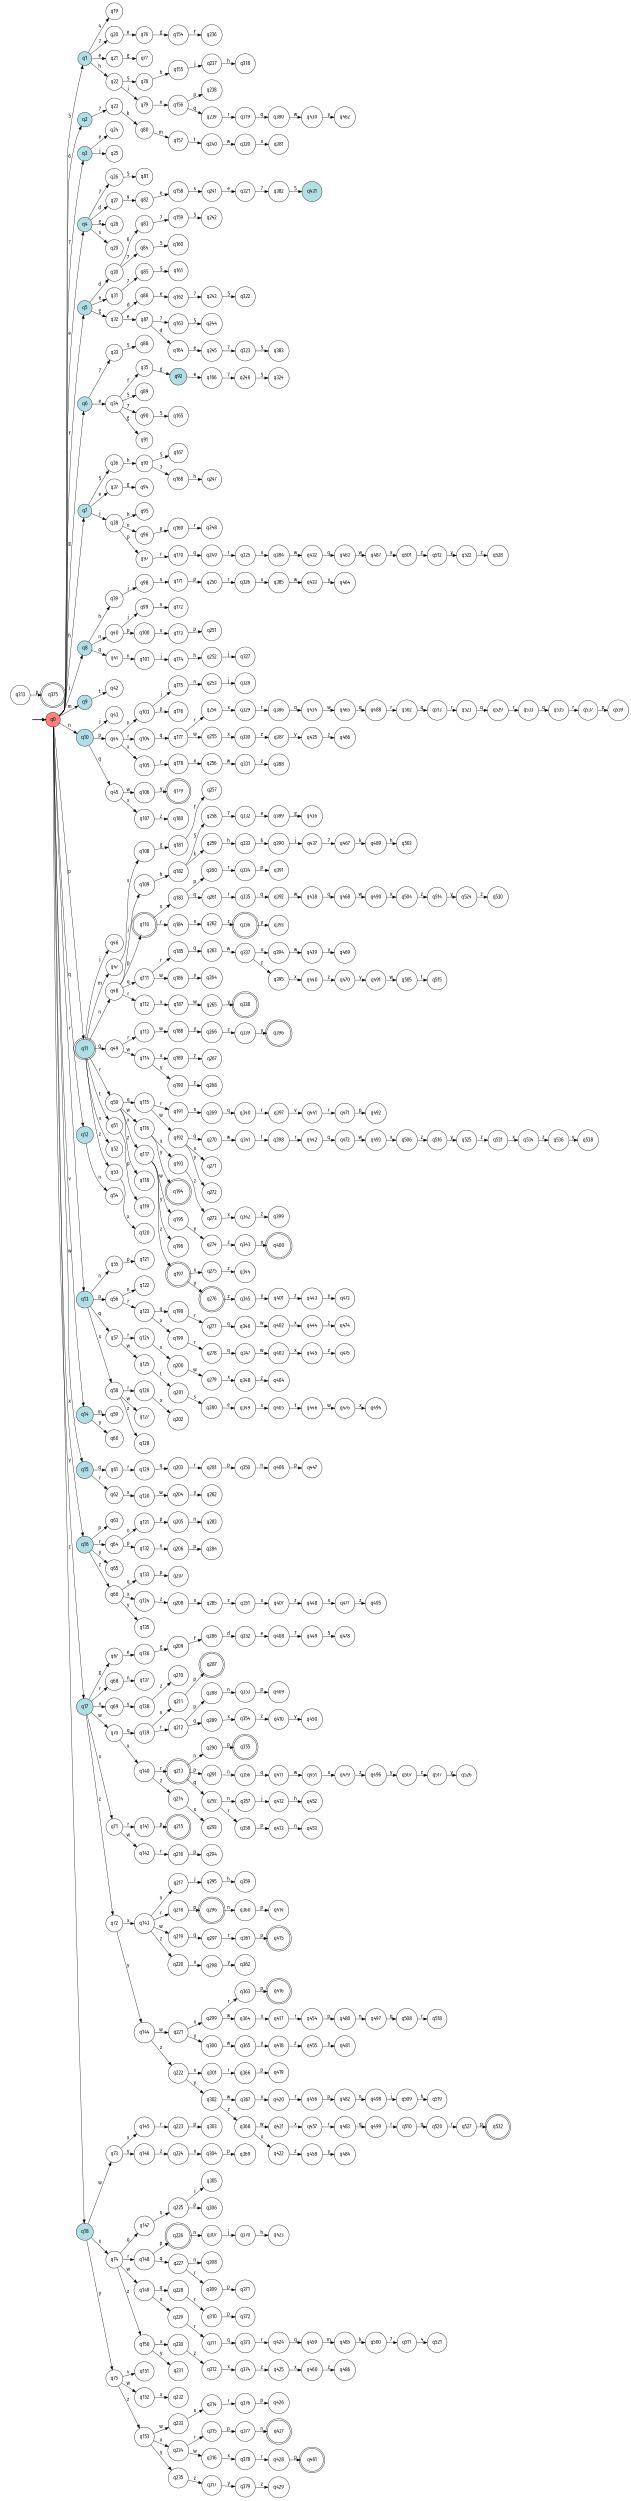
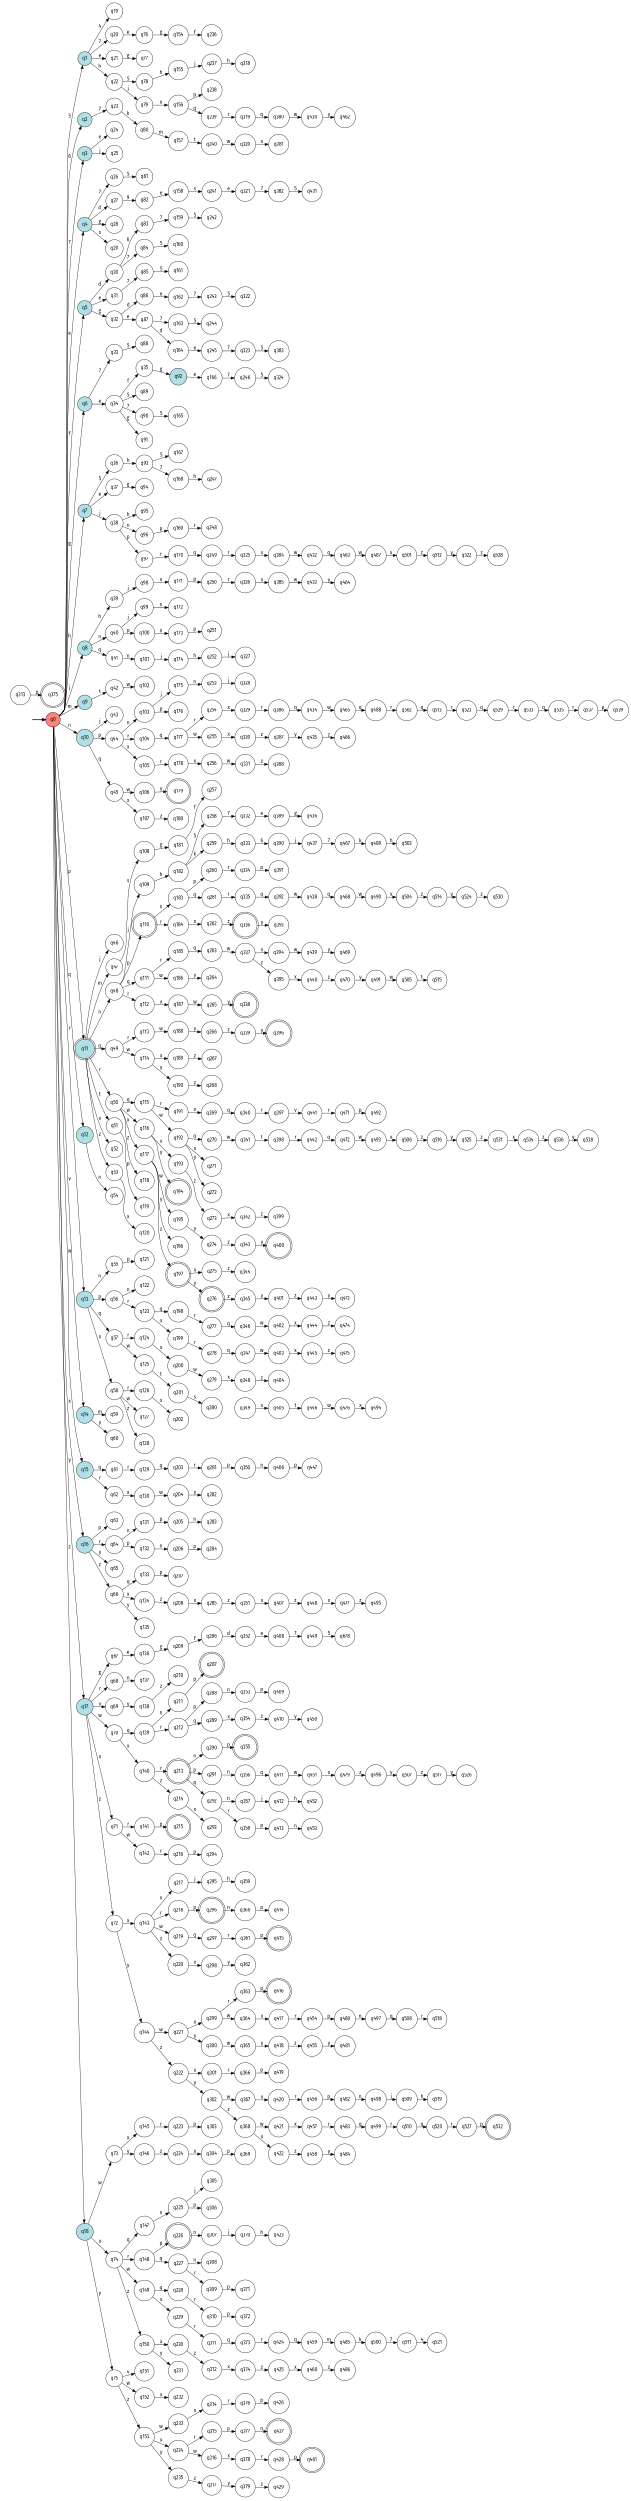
(312, 192) -> (312, 192)
none -> (144, 686)
(227, 1408) -> none
(345, 1636) -> (345, 1636)
